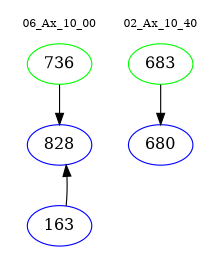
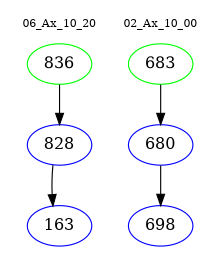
(60, 24) -> (60, 24)
(161, 24) -> (161, 24)
(60, 64) -> (60, 64)
(67, 191) -> (52, 180)
none -> (161, 226)
